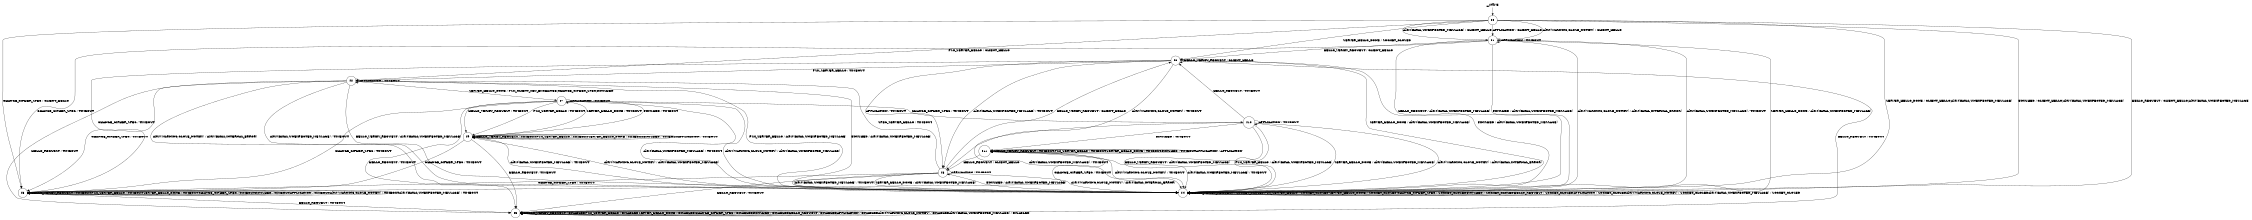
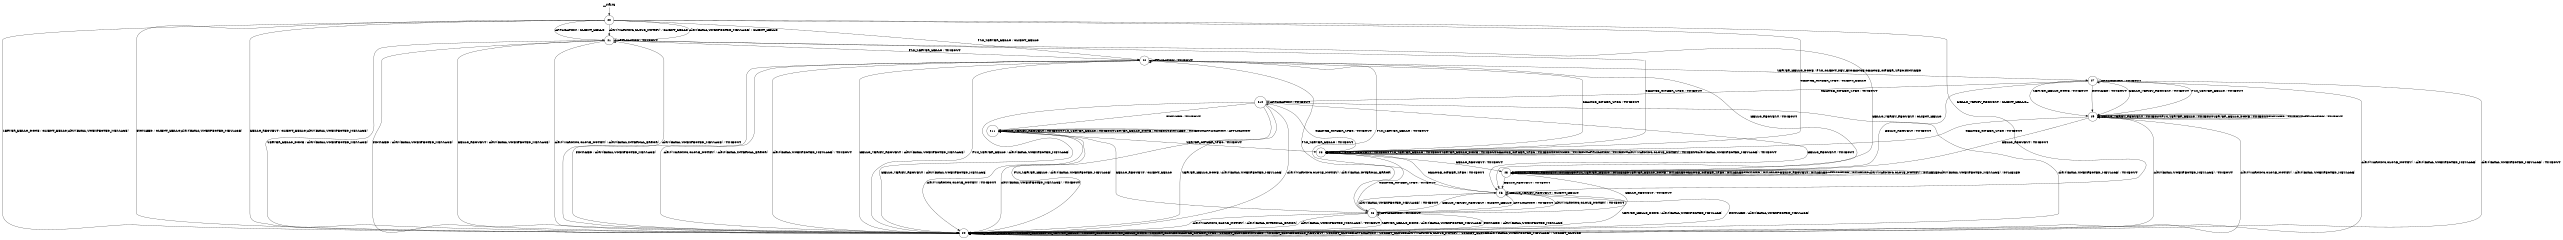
(1377, 40) -> (1993, 102)
none -> (876, 50)
(905, 122) -> (1328, 142)
(300, 164) -> (1321, 138)
(1083, 173) -> (1214, 142)
(1582, 207) -> (1504, 182)
